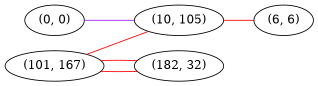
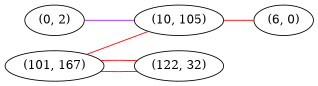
(55, 20) -> (55, 20)
(284, 20) -> (284, 20)
(179, 66) -> (179, 66)
